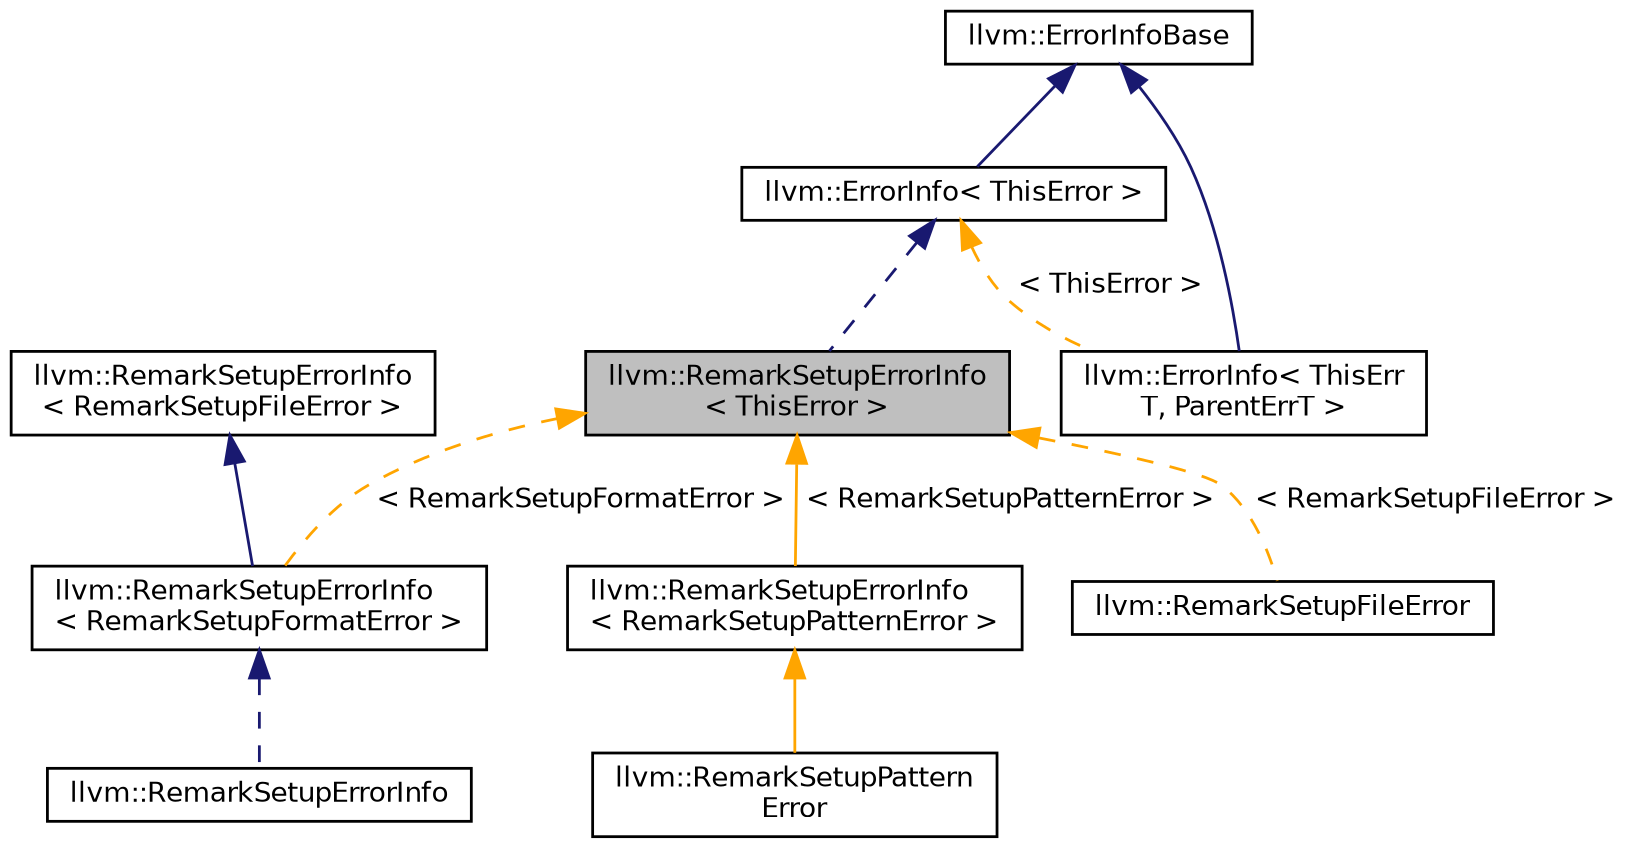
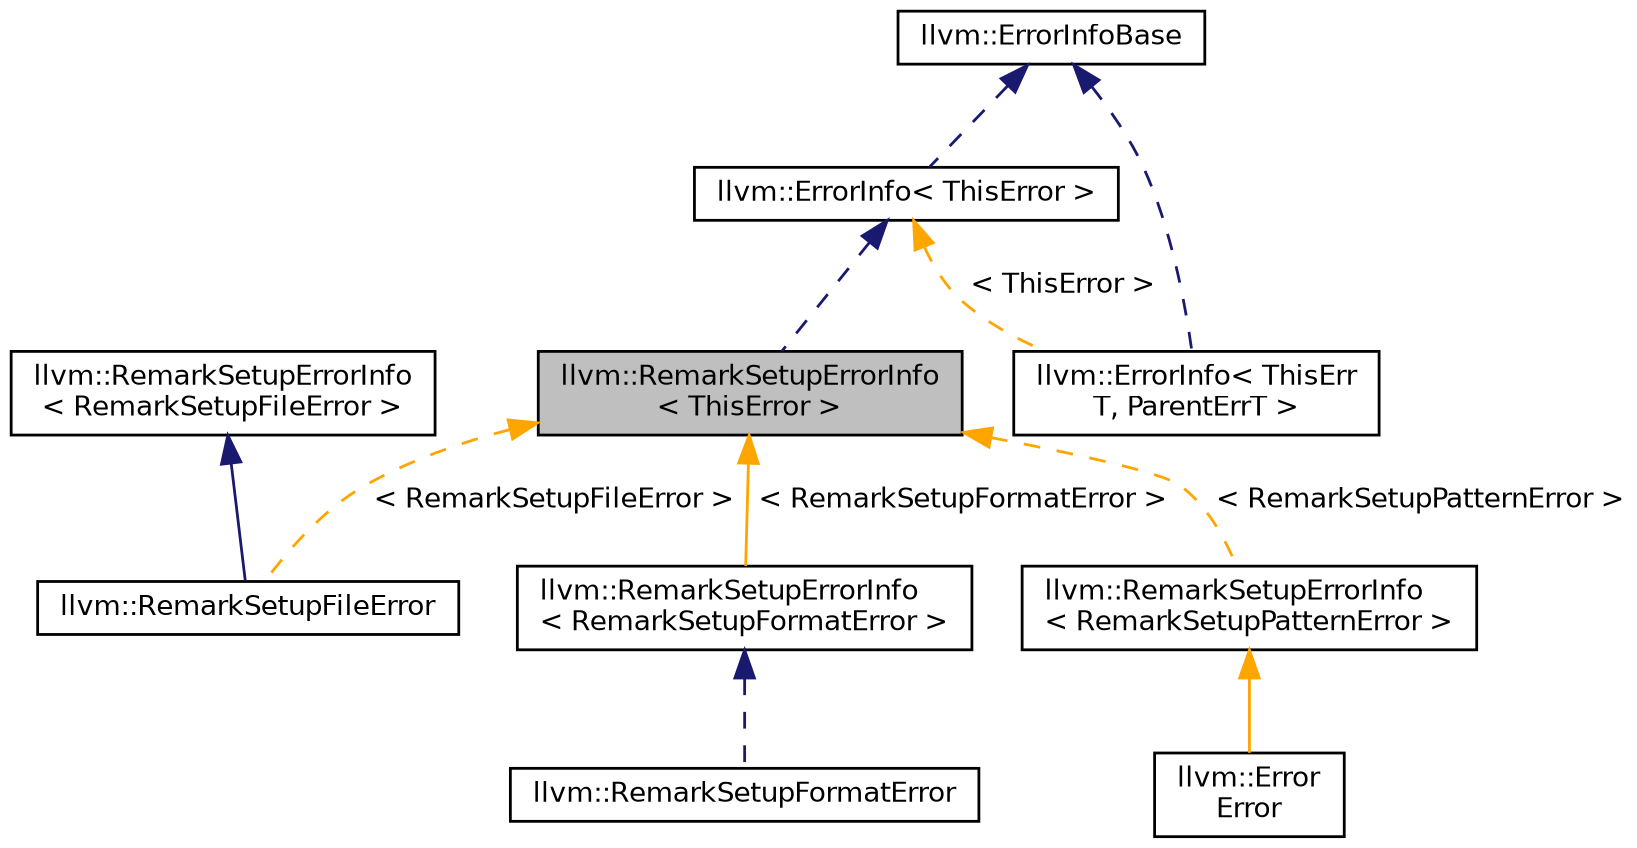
(1016, 126) -> (969, 126)
(1208, 211) -> (1160, 211)
(406, 466) -> (747, 515)
(244, 515) -> (238, 522)
(796, 515) -> (1135, 469)
(259, 795) -> (745, 795)
(795, 795) -> (1249, 795)
